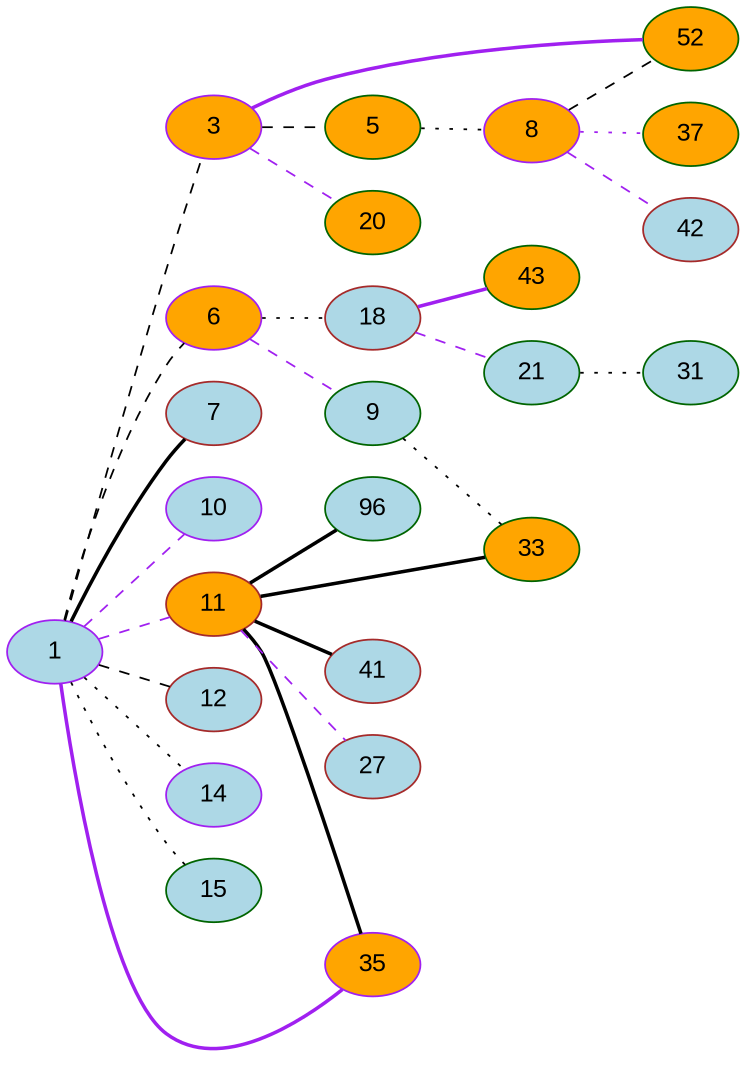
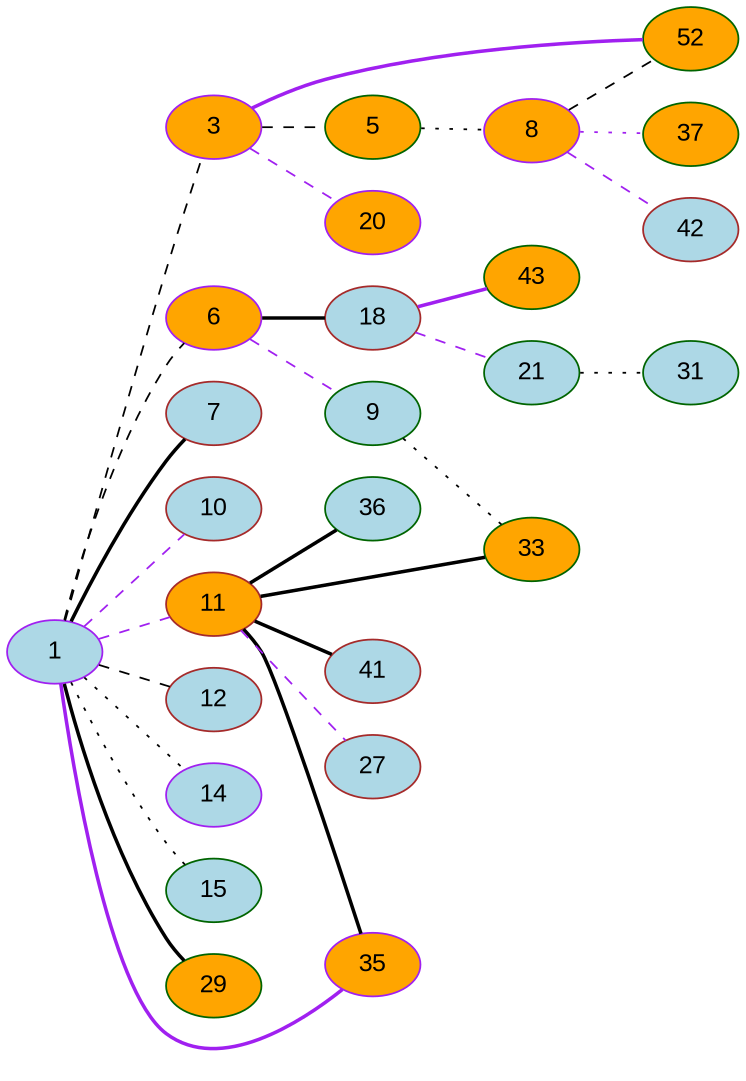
(373, 223) -> (373, 223)
(294, 318) -> (294, 318)
(214, 509) -> (214, 509)
(373, 509) -> (373, 509)
none -> (214, 986)
